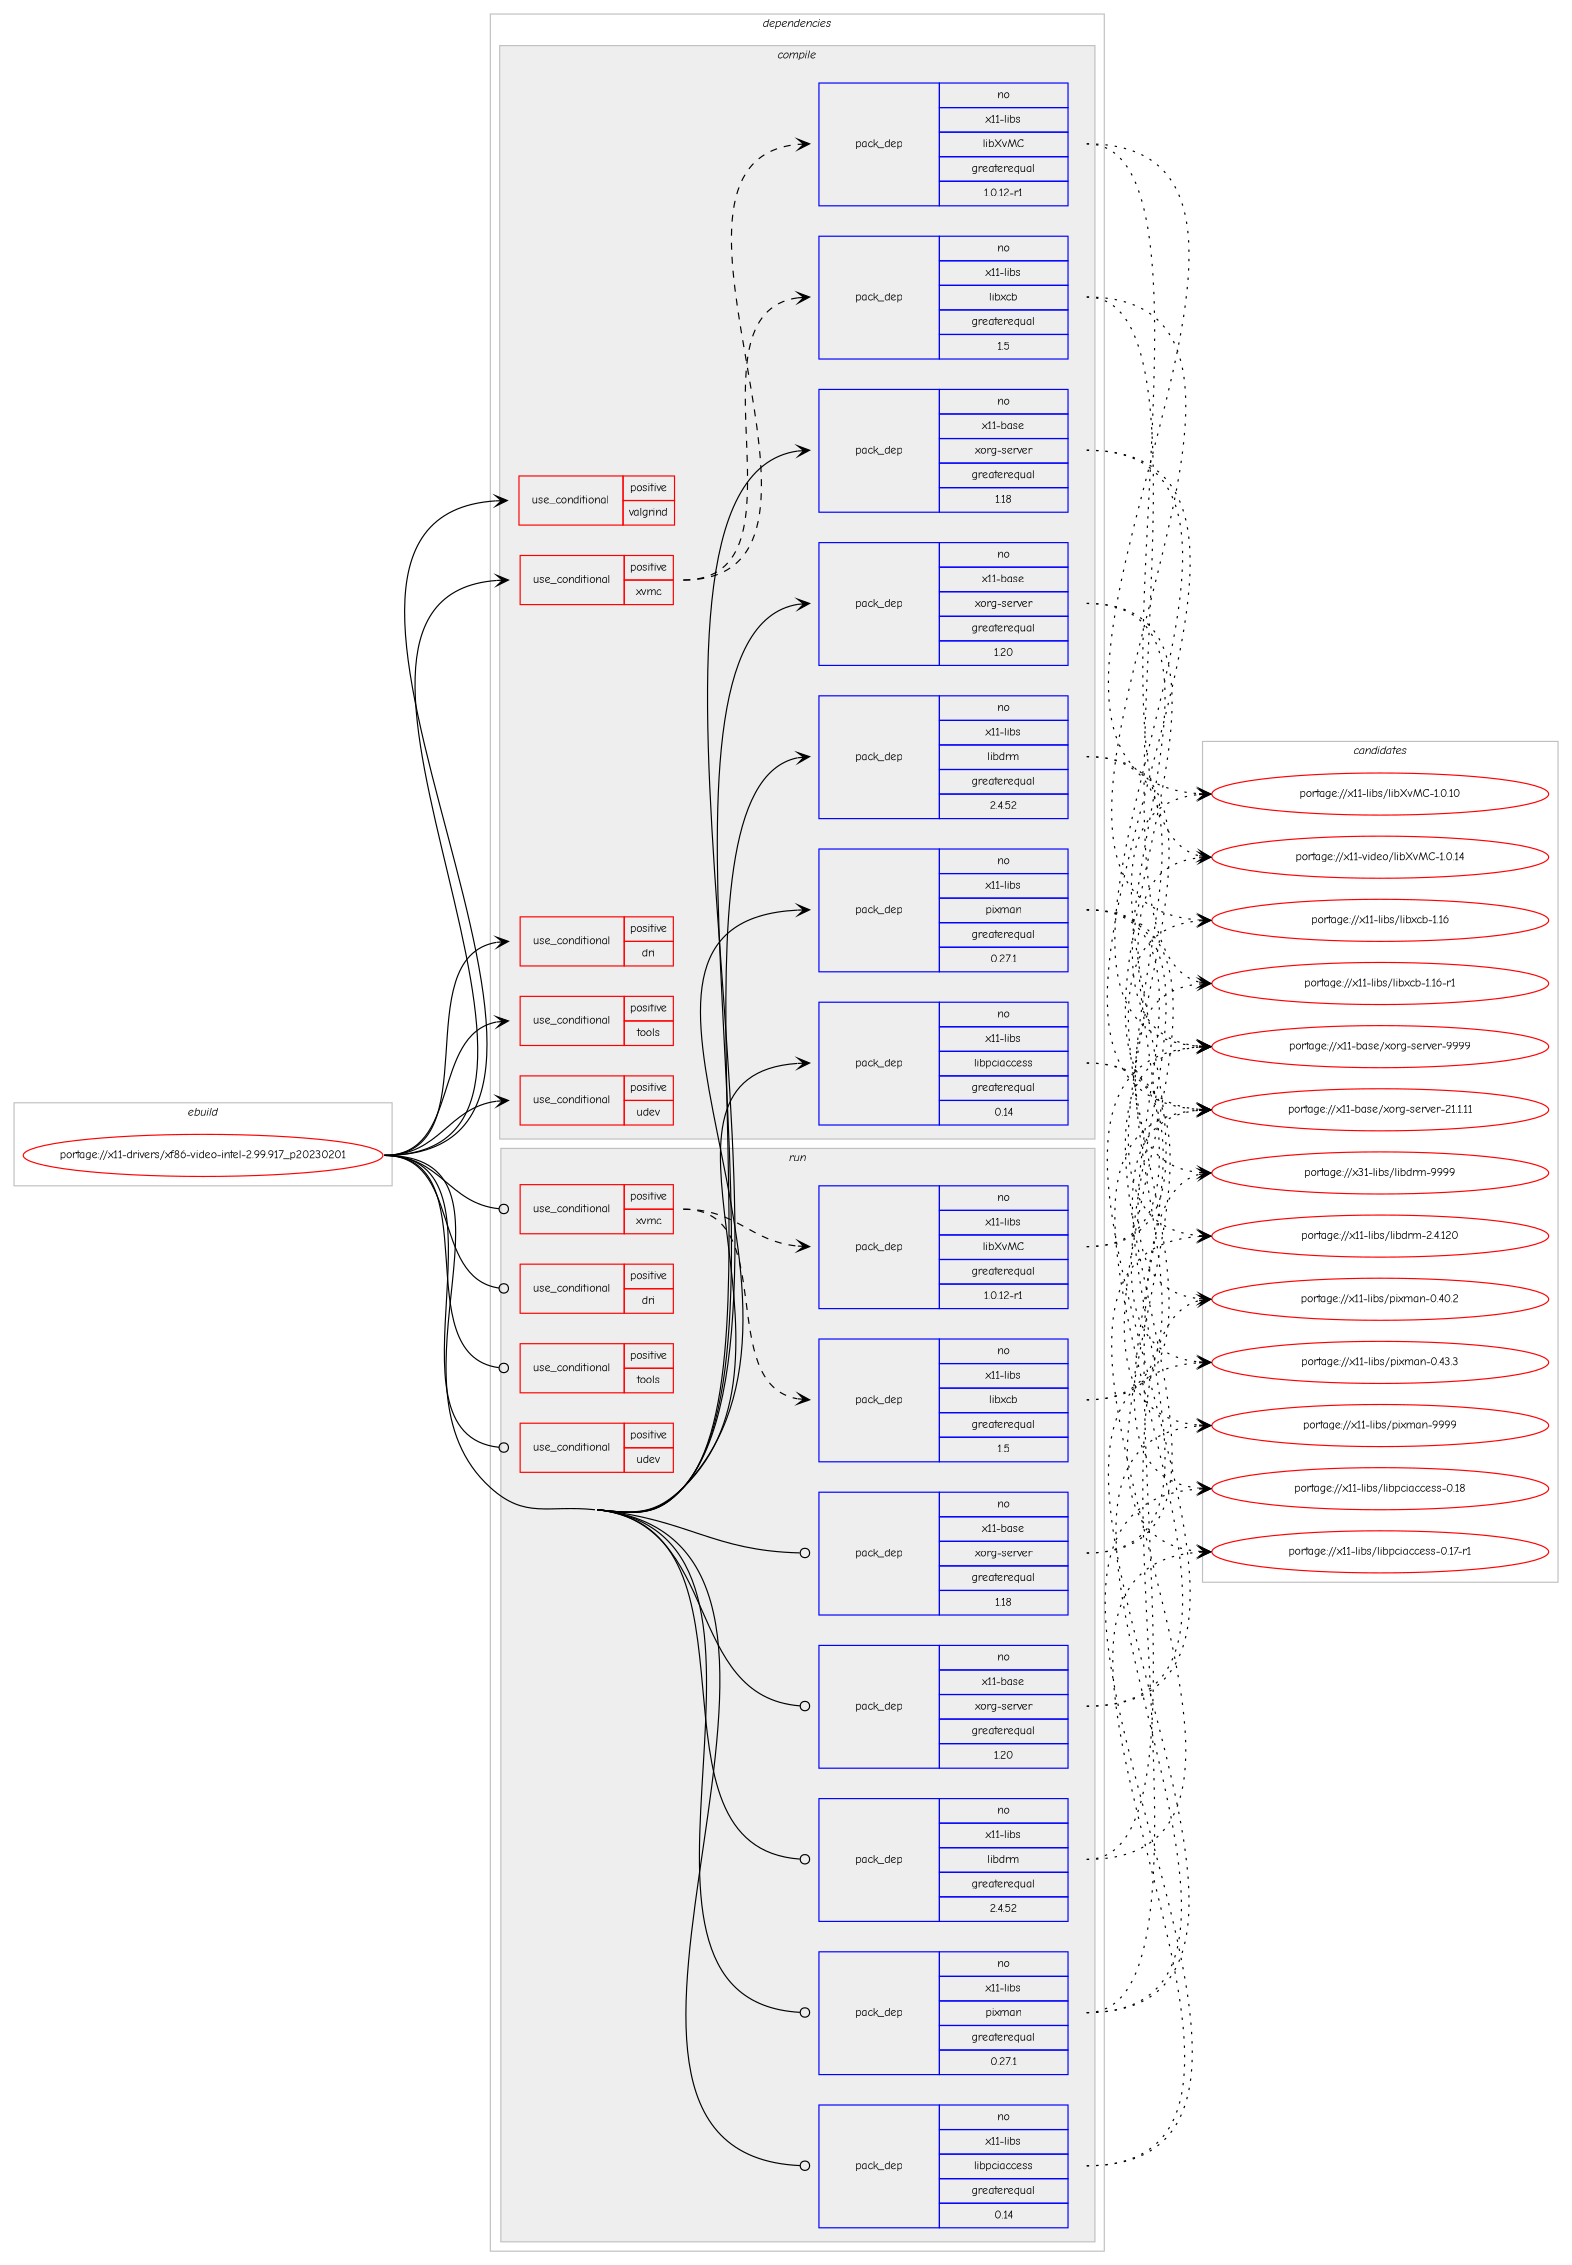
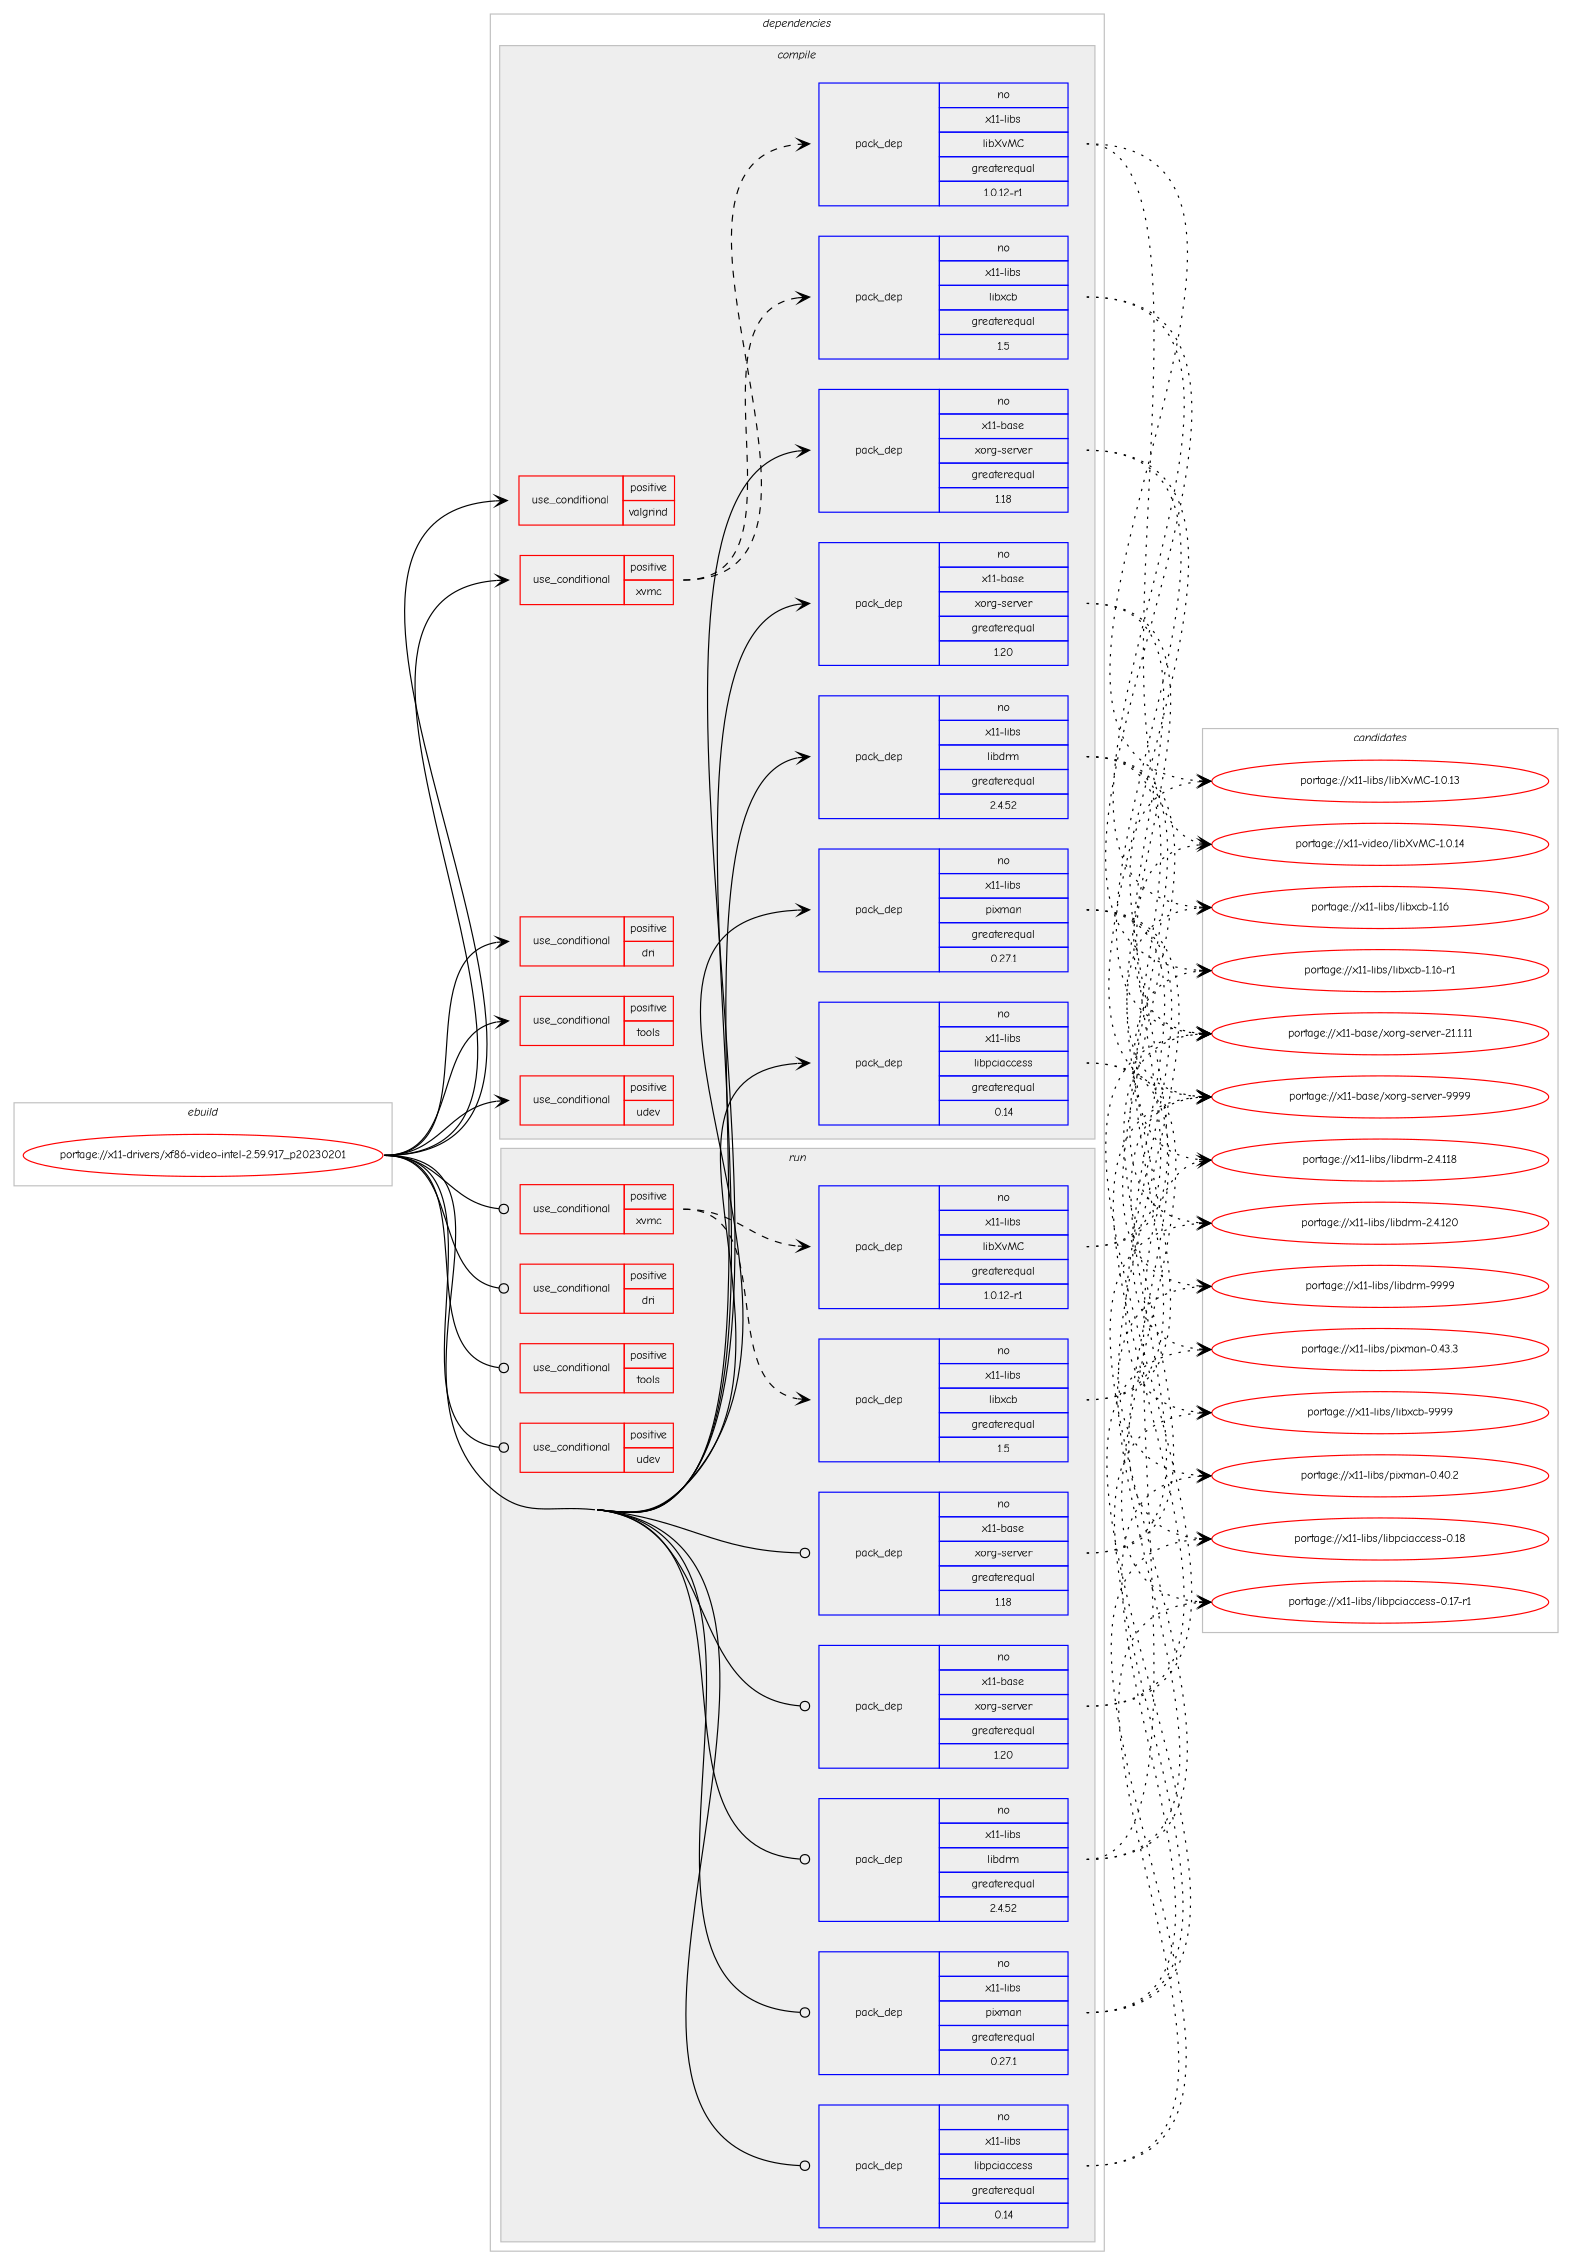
(1380, 794) -> (1380, 781)
(203, 1155) -> (203, 1155)
none -> (1380, 1160)
(1380, 1173) -> (1380, 1286)
(1380, 1426) -> (1380, 1413)
